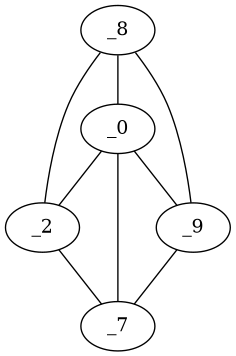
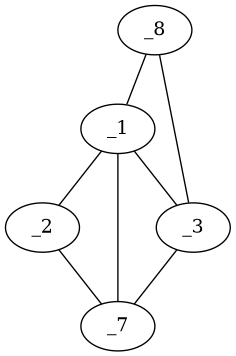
(61, 123) -> none
(118, 129) -> (118, 129)
(193, 228) -> (193, 228)
